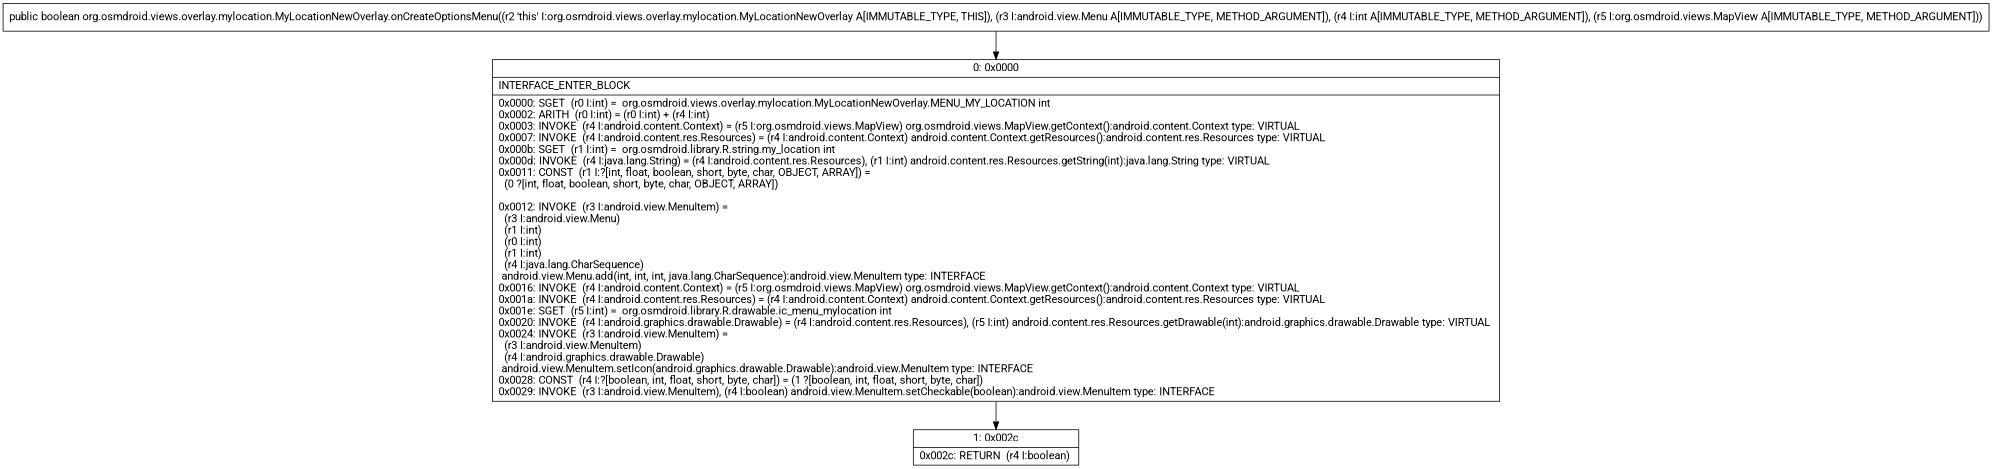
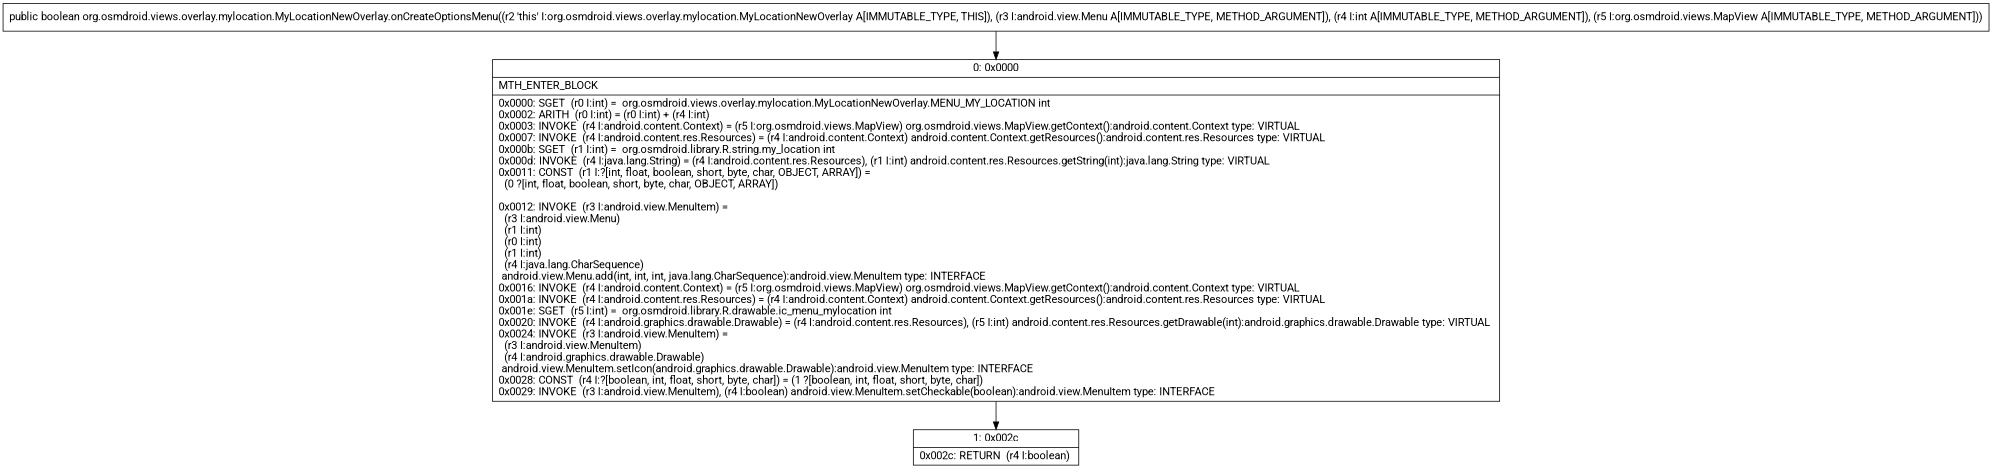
(565, 86) -> (549, 86)
